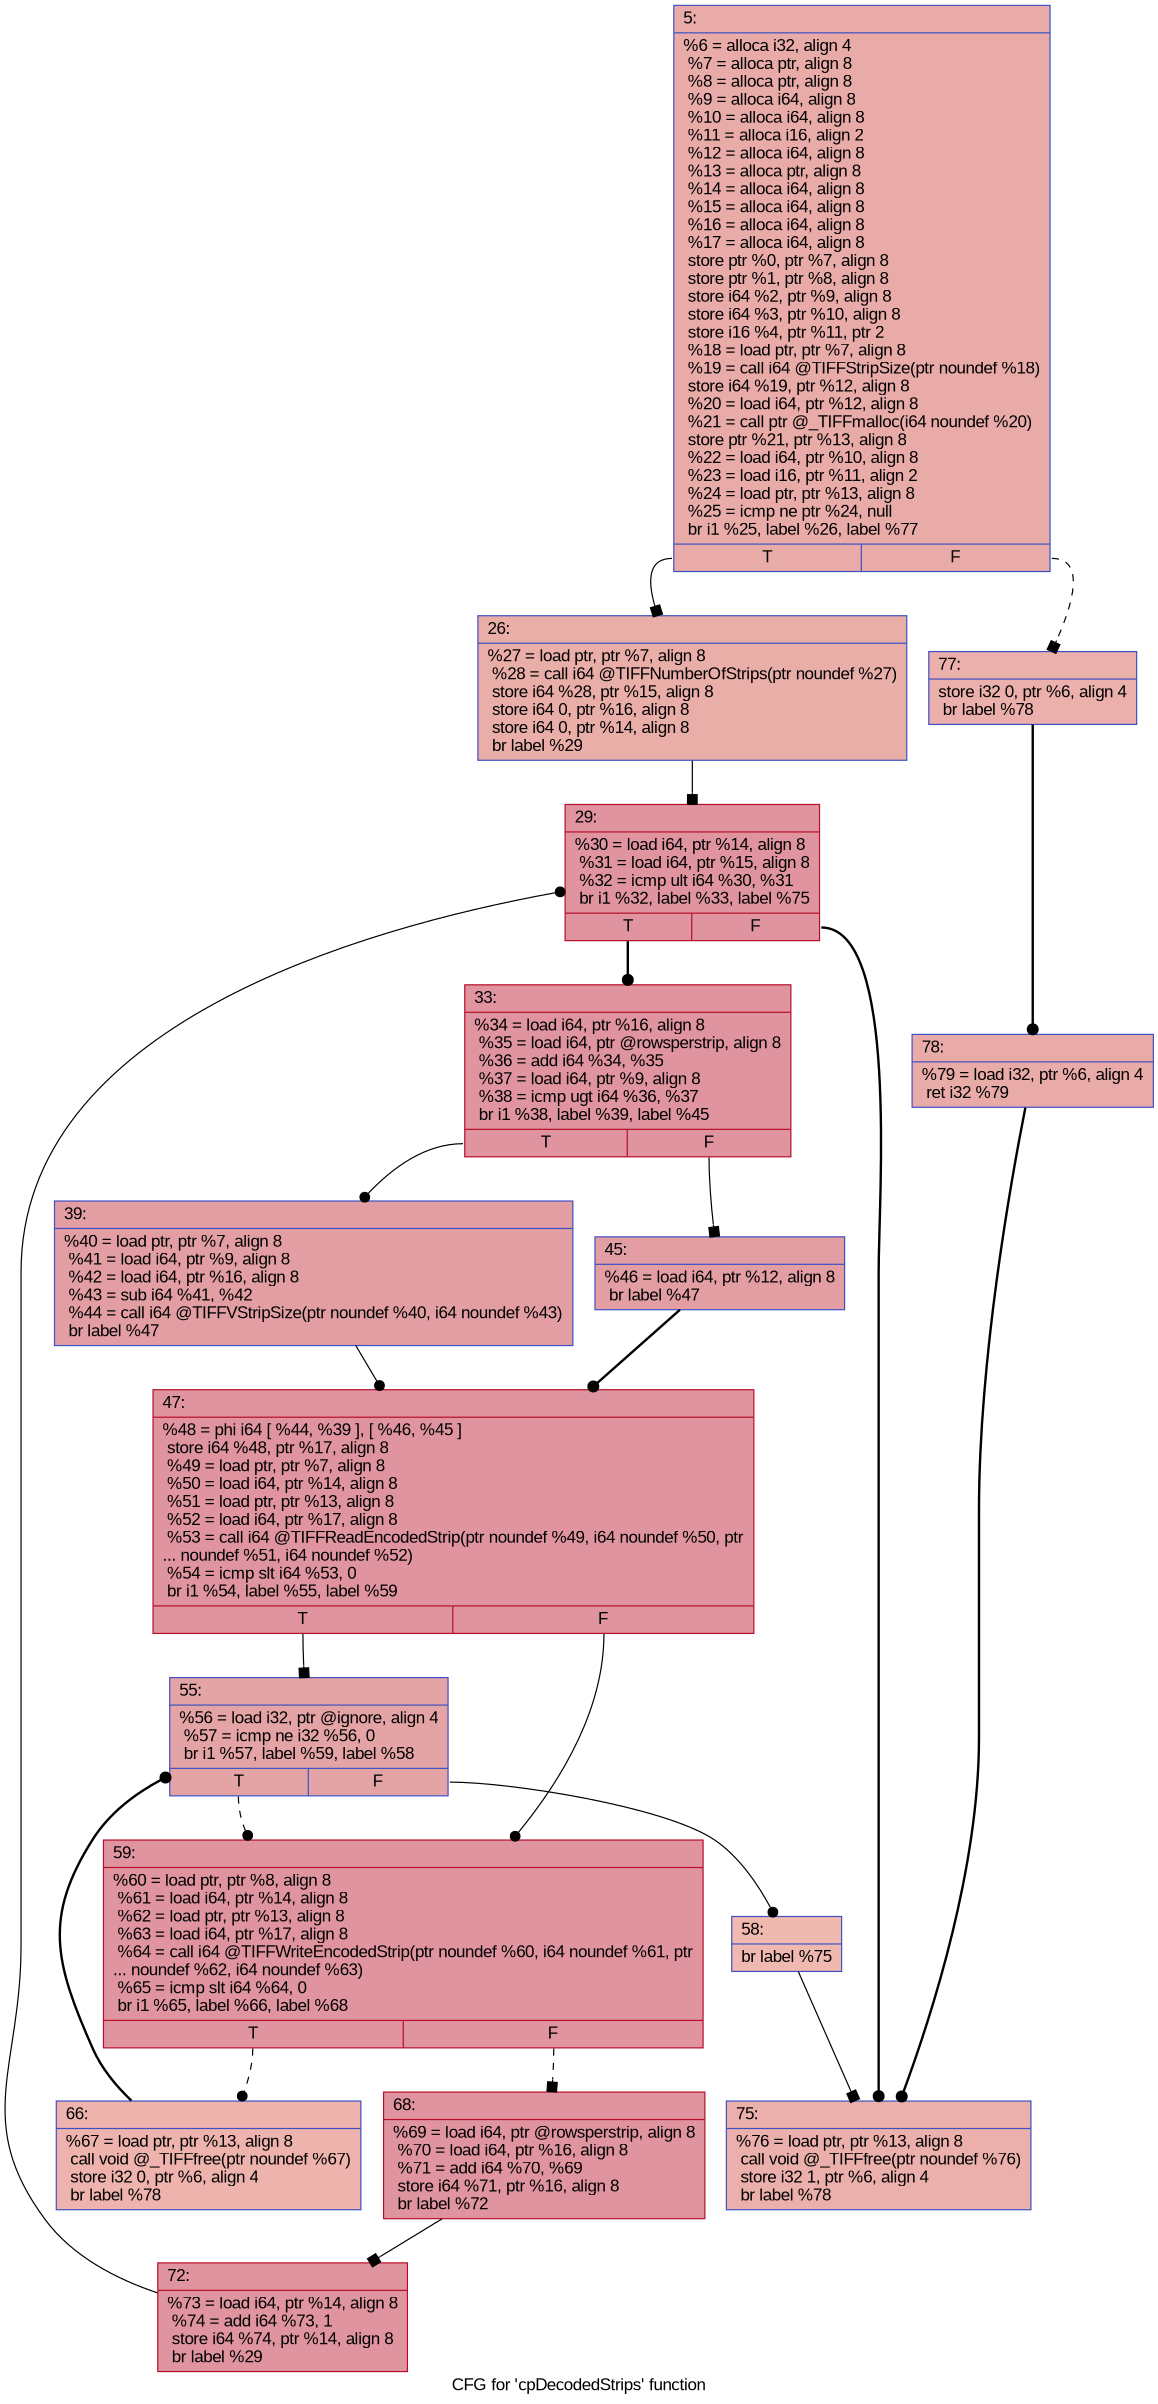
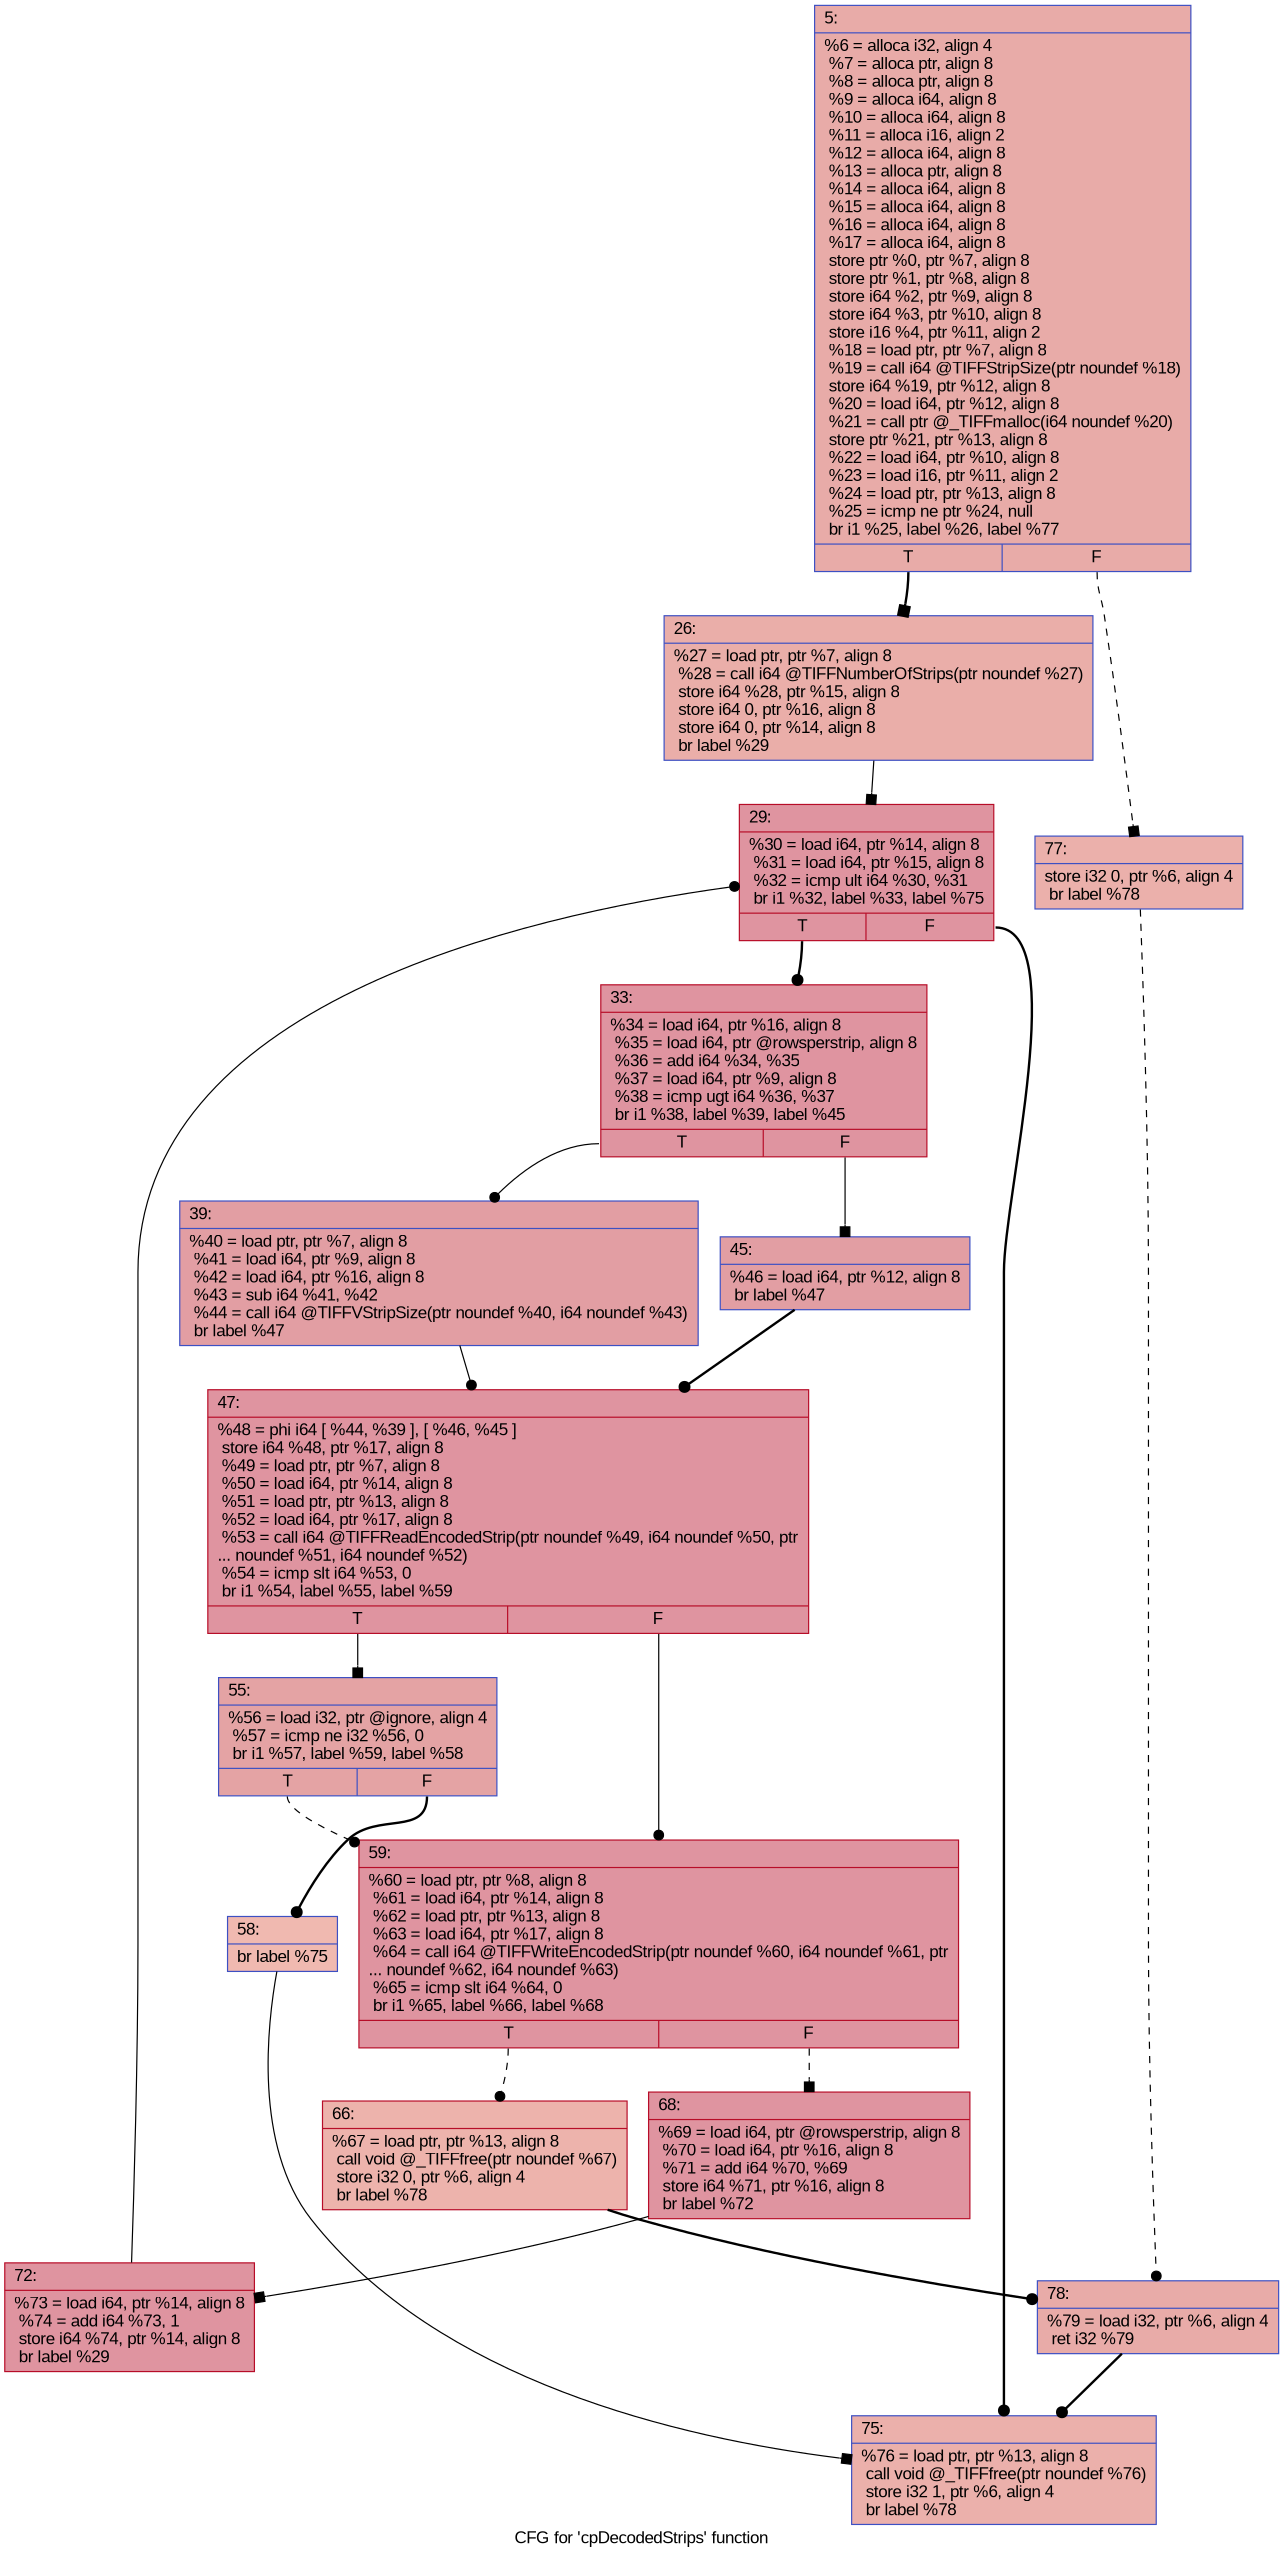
(784, 333) -> (932, 333)
(651, 575) -> (908, 588)
(1033, 874) -> (1148, 1590)
(628, 1808) -> (357, 1833)
(60, 1930) -> (816, 2261)
(209, 2155) -> (475, 2155)
